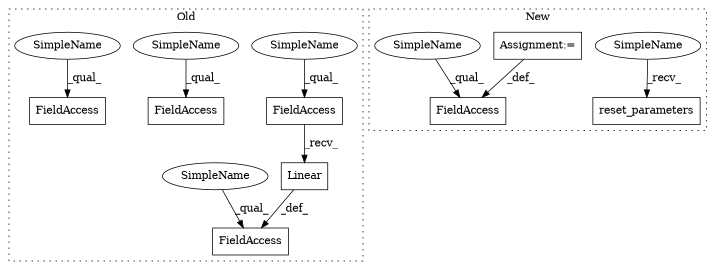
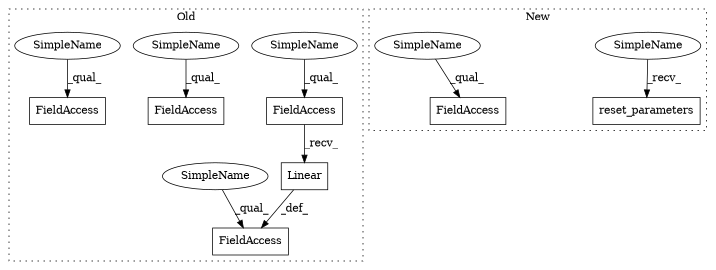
(538, 46) -> none
